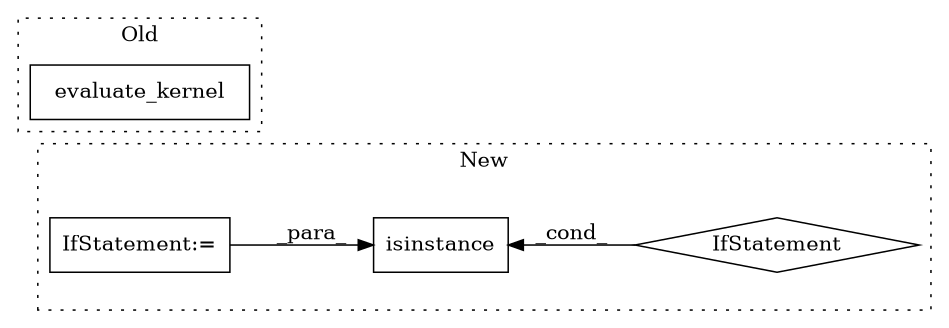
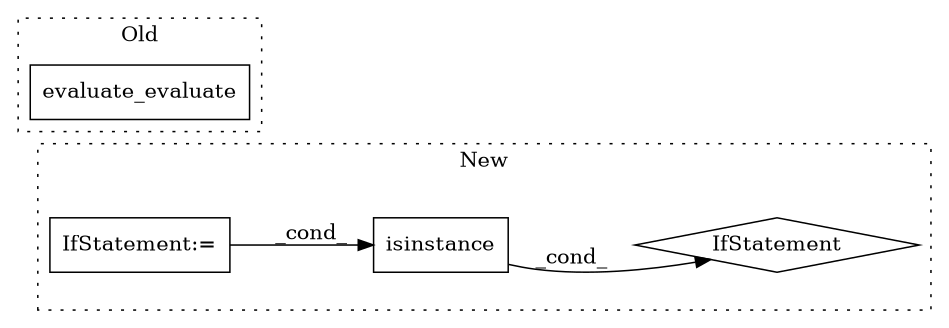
(140, 92) -> (140, 92)
(312, 234) -> (312, 234)
(580, 245) -> (602, 272)
